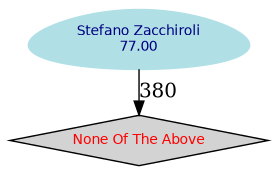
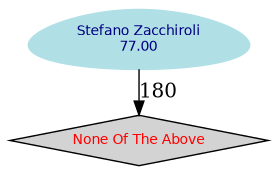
(159, 92) -> (159, 92)
